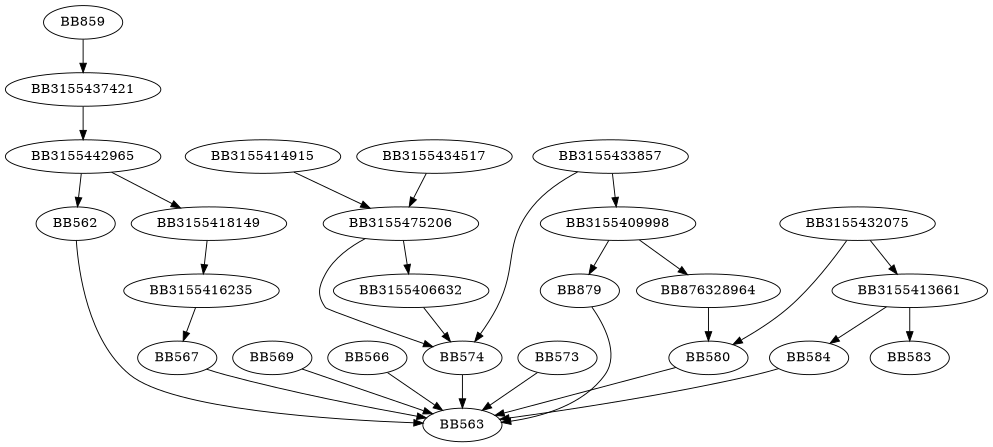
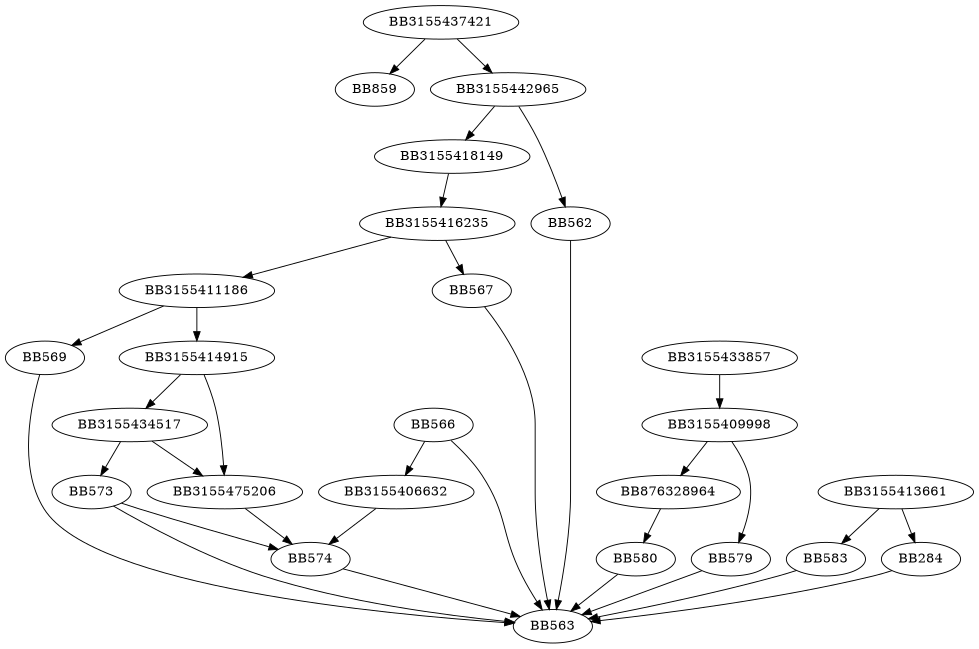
(83, 51) -> (411, 53)
(858, 224) -> none
(514, 243) -> (195, 526)
(405, 253) -> (417, 454)
none -> (197, 291)
(580, 291) -> (731, 559)
(809, 358) -> (921, 559)
none -> (167, 388)
none -> (113, 455)
none -> (698, 596)
